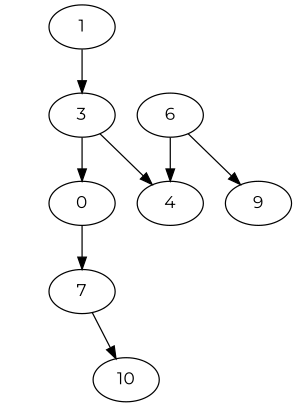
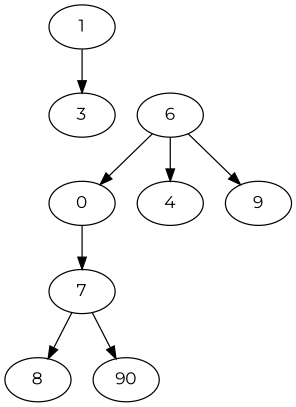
(82, 153) -> (131, 155)
(122, 155) -> none
none -> (38, 380)
(126, 380) -> (126, 380)
